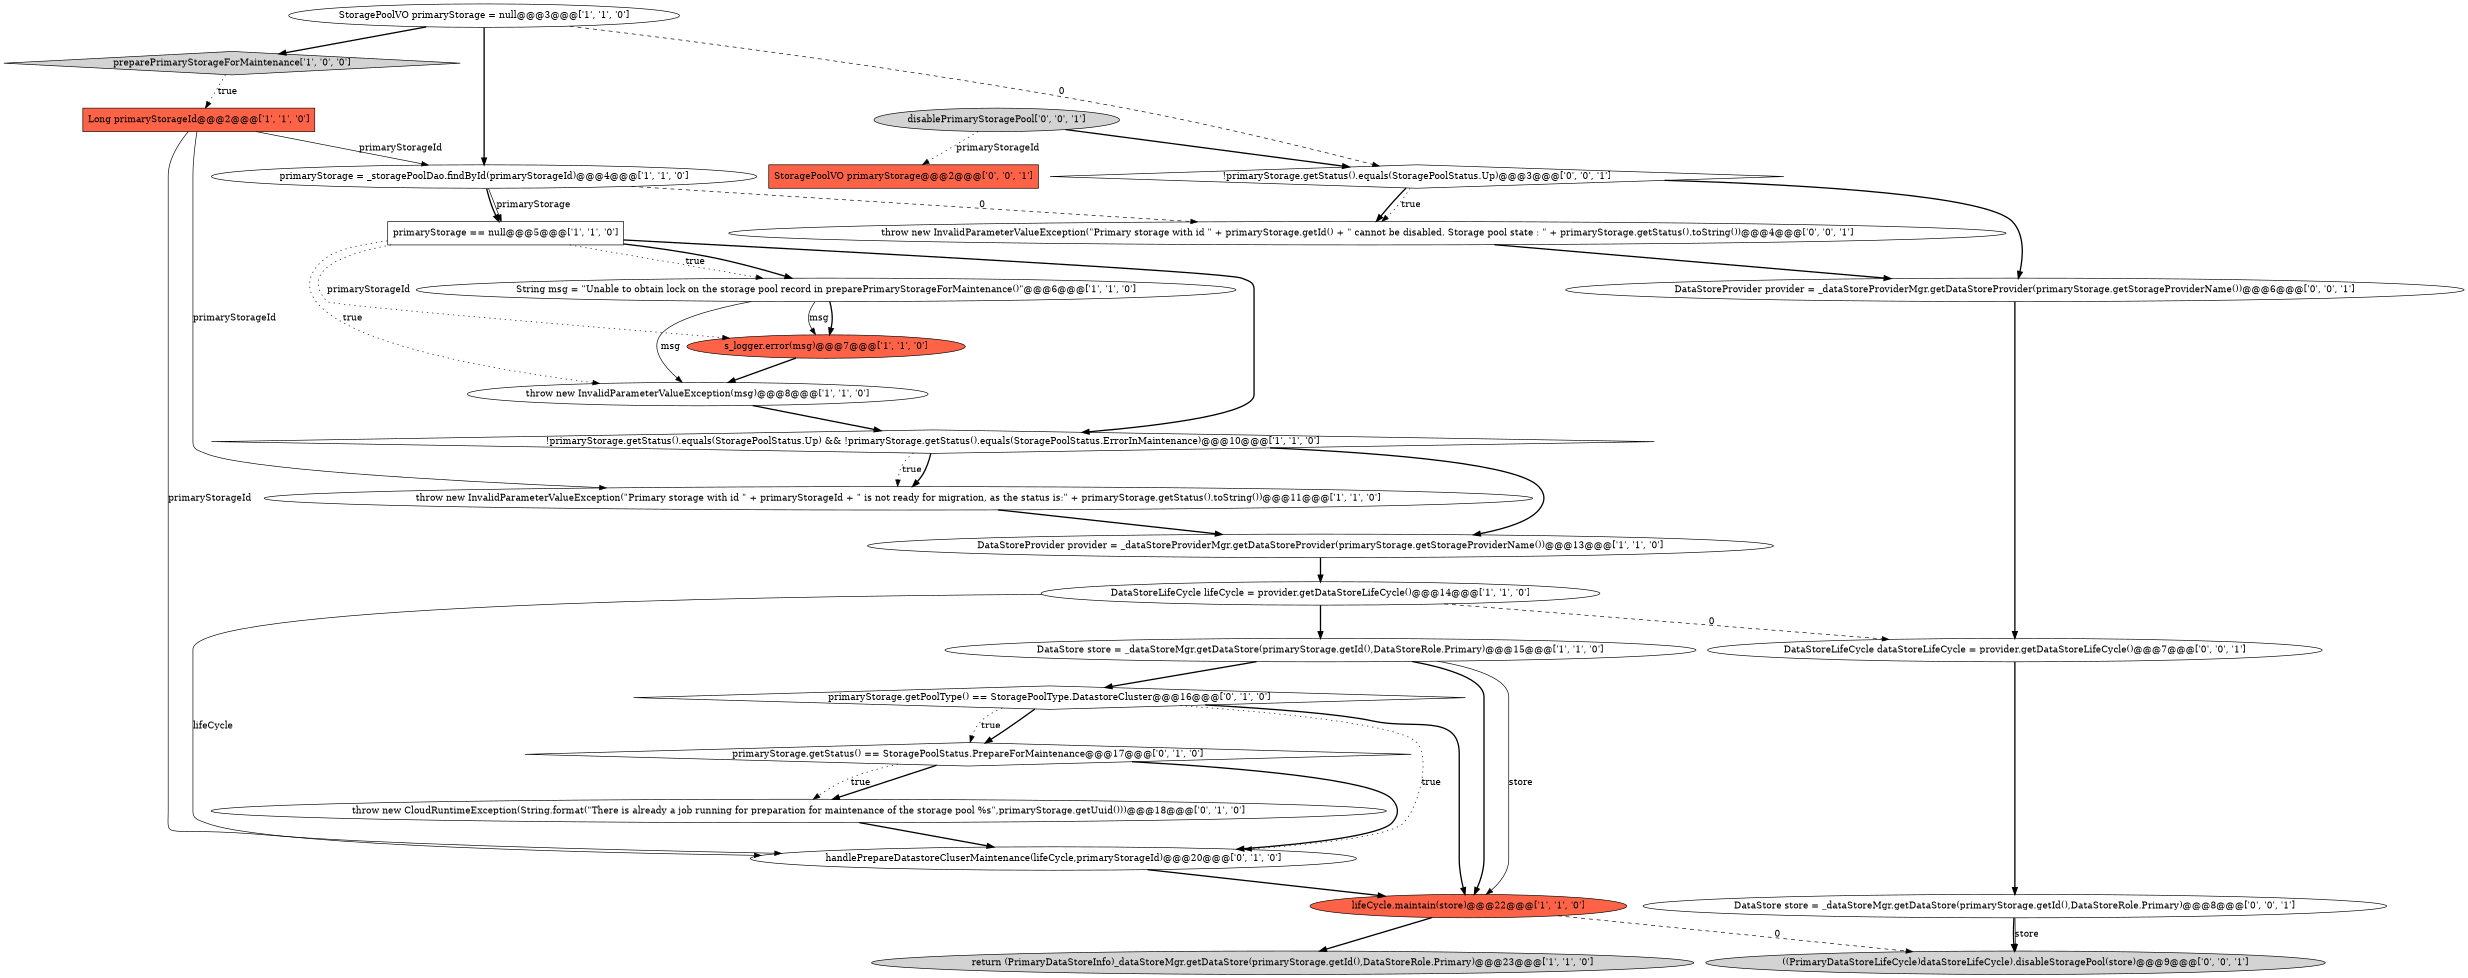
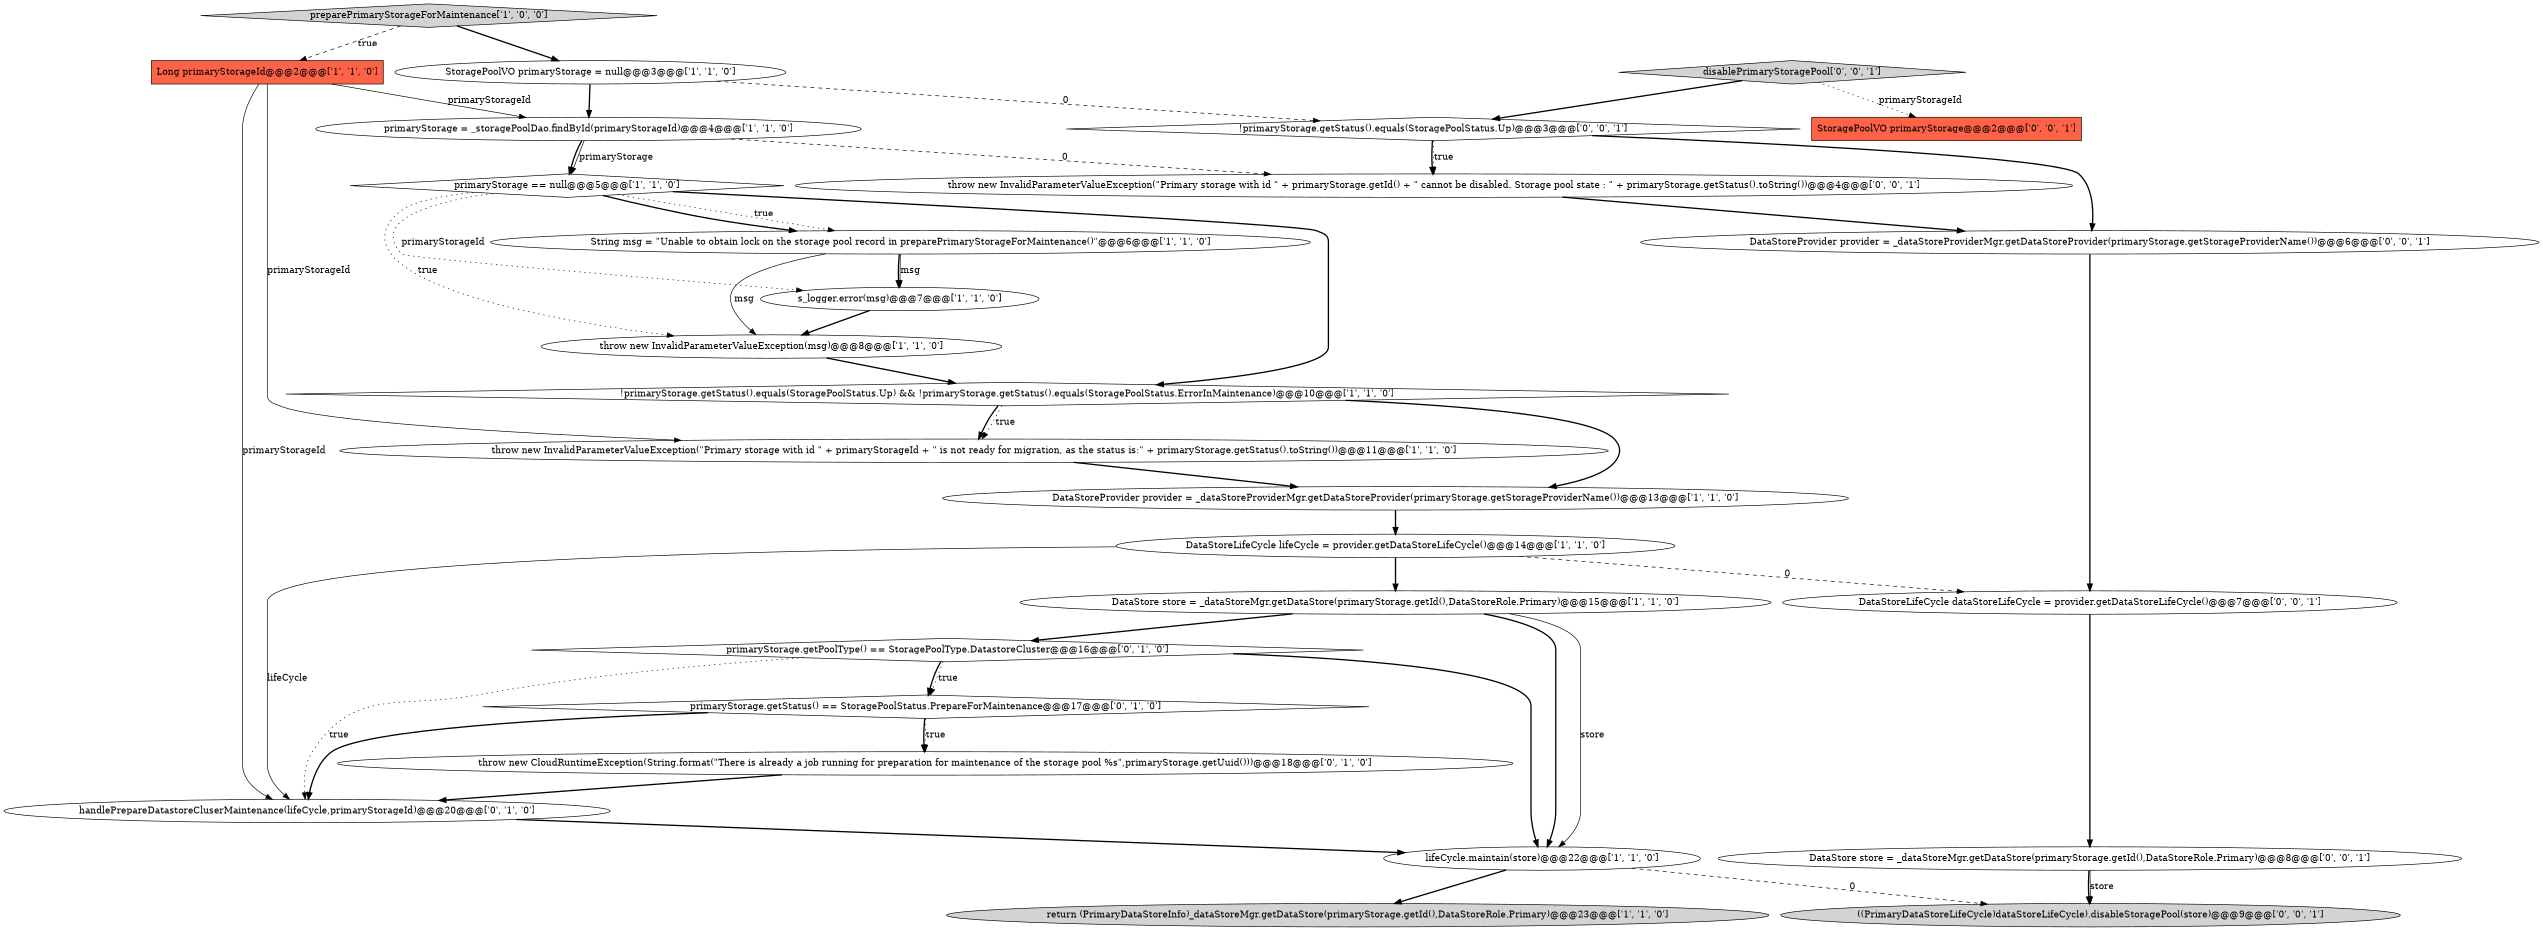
(356, 40) -> (505, 42)
(217, 89) -> (353, 42)
(997, 120) -> (1792, 72)
(506, 233) -> (567, 186)
(826, 347) -> (900, 299)
(1468, 906) -> (1542, 859)
